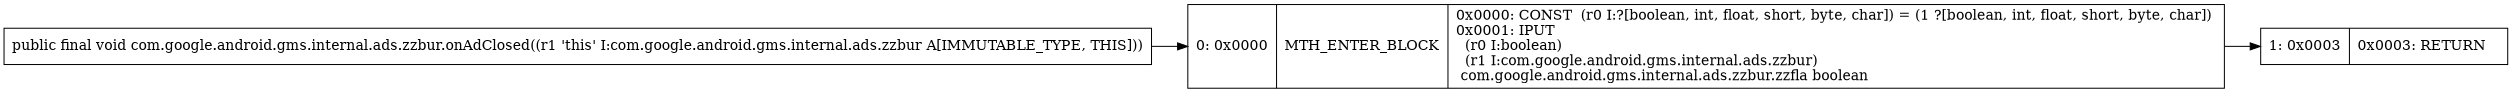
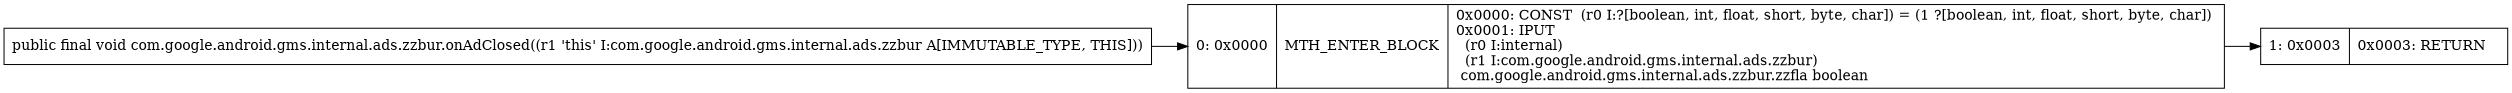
(1509, 46) -> (1509, 46)
